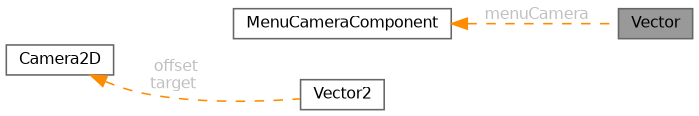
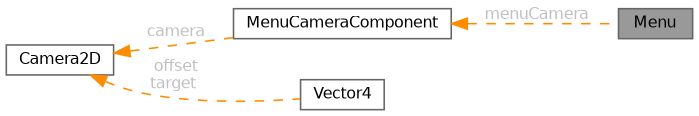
(656, 24) -> (656, 24)
none -> (182, 44)
(342, 95) -> (342, 95)
